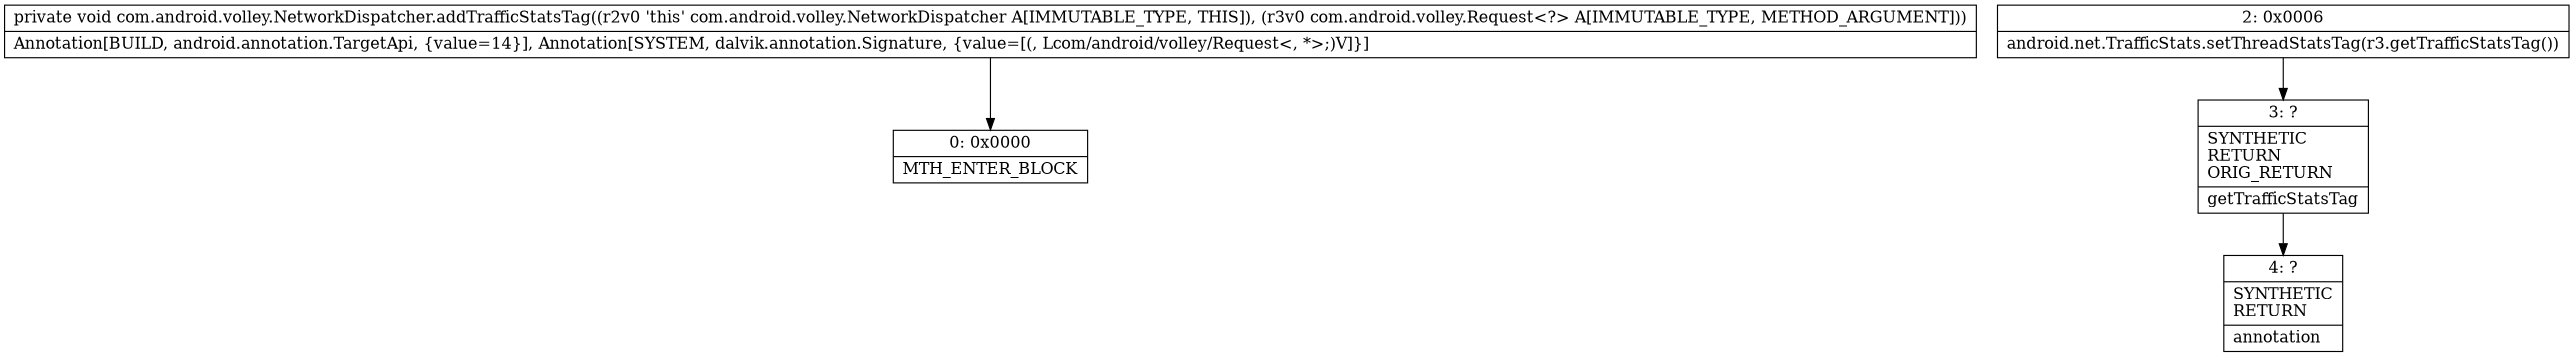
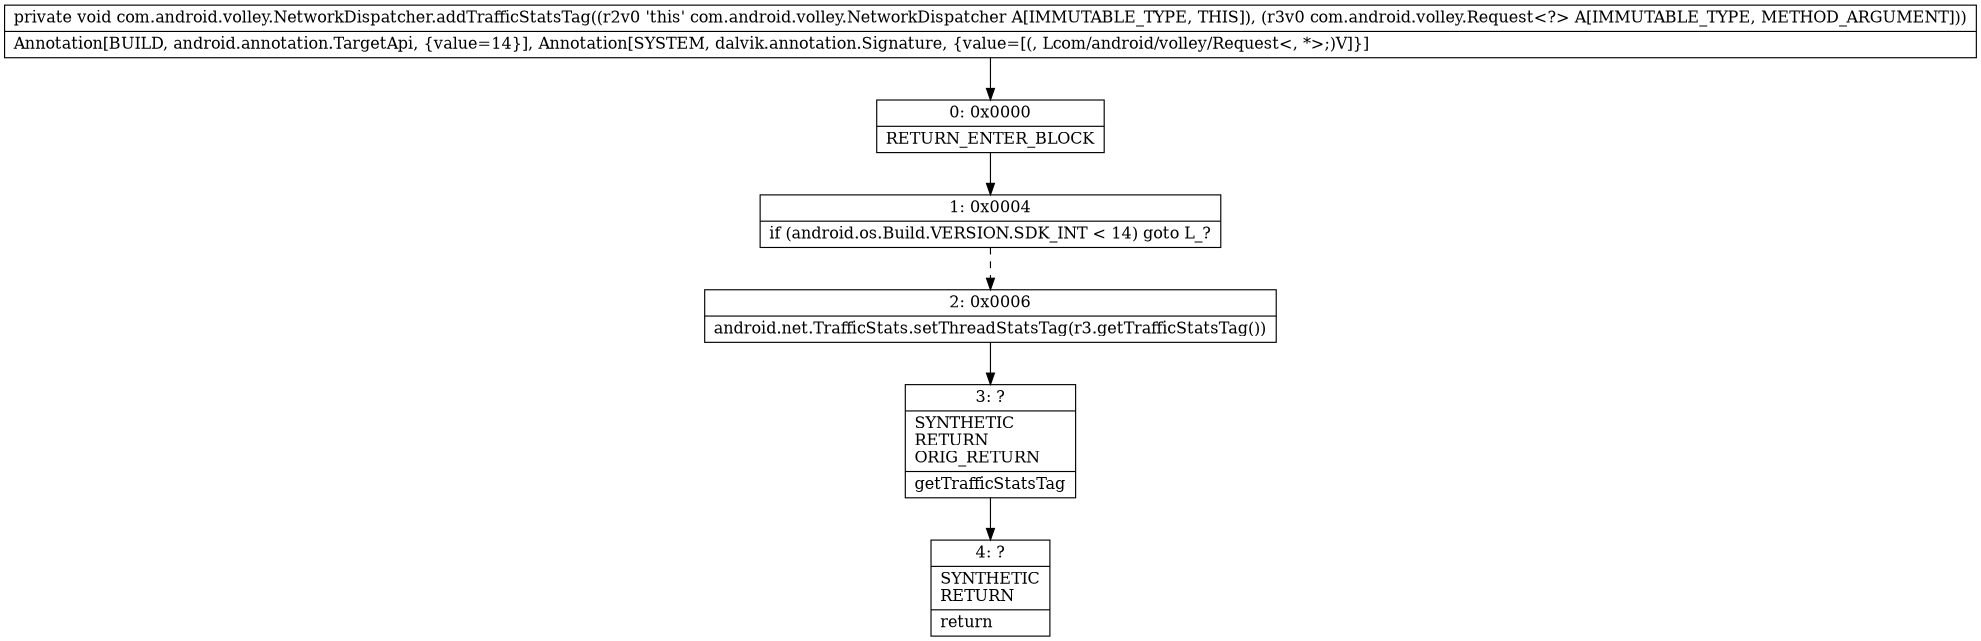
(990, 169) -> (990, 139)
none -> (990, 221)
(2277, 338) -> (966, 622)
